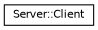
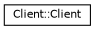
(49, 15) -> (47, 15)
